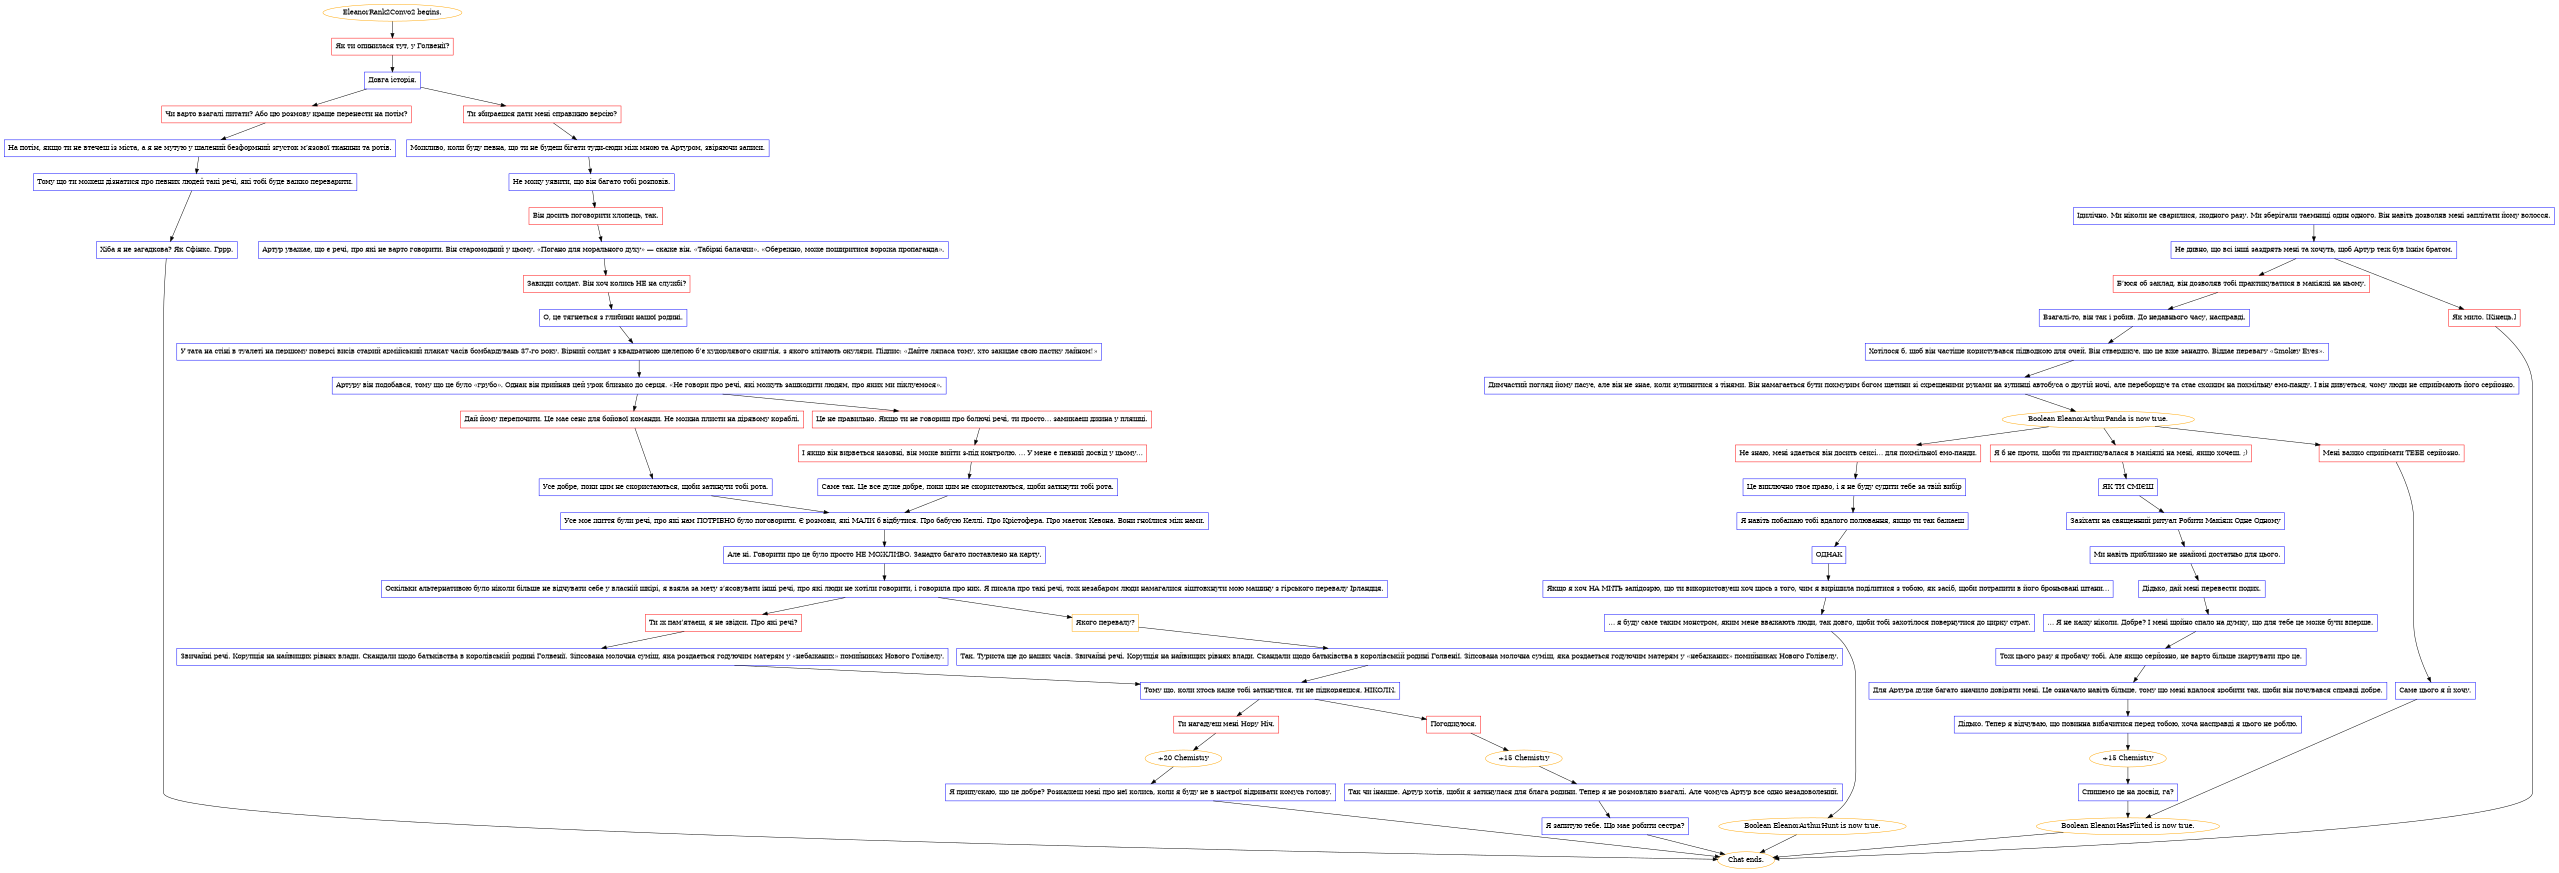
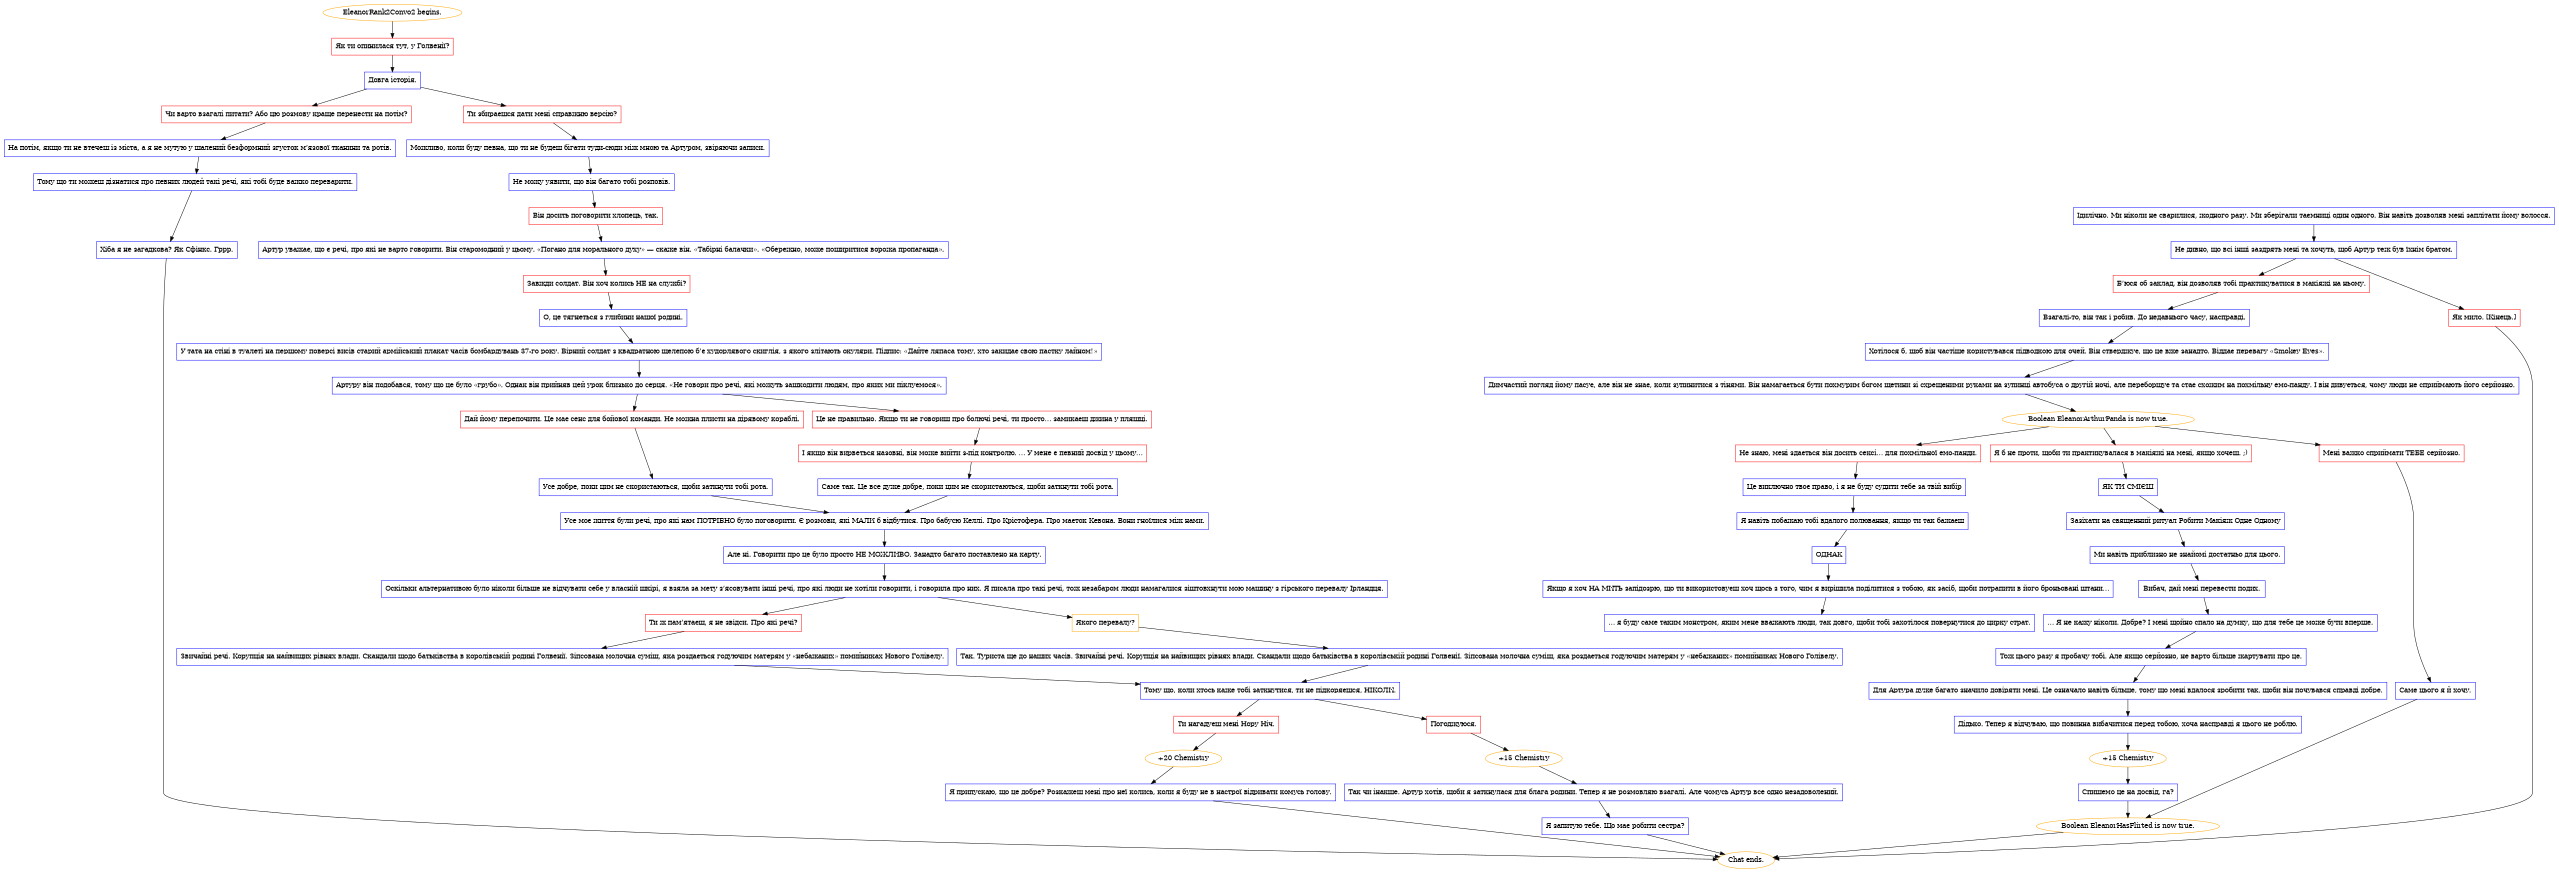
(2202, 589) -> (2202, 589)
(1812, 826) -> none
